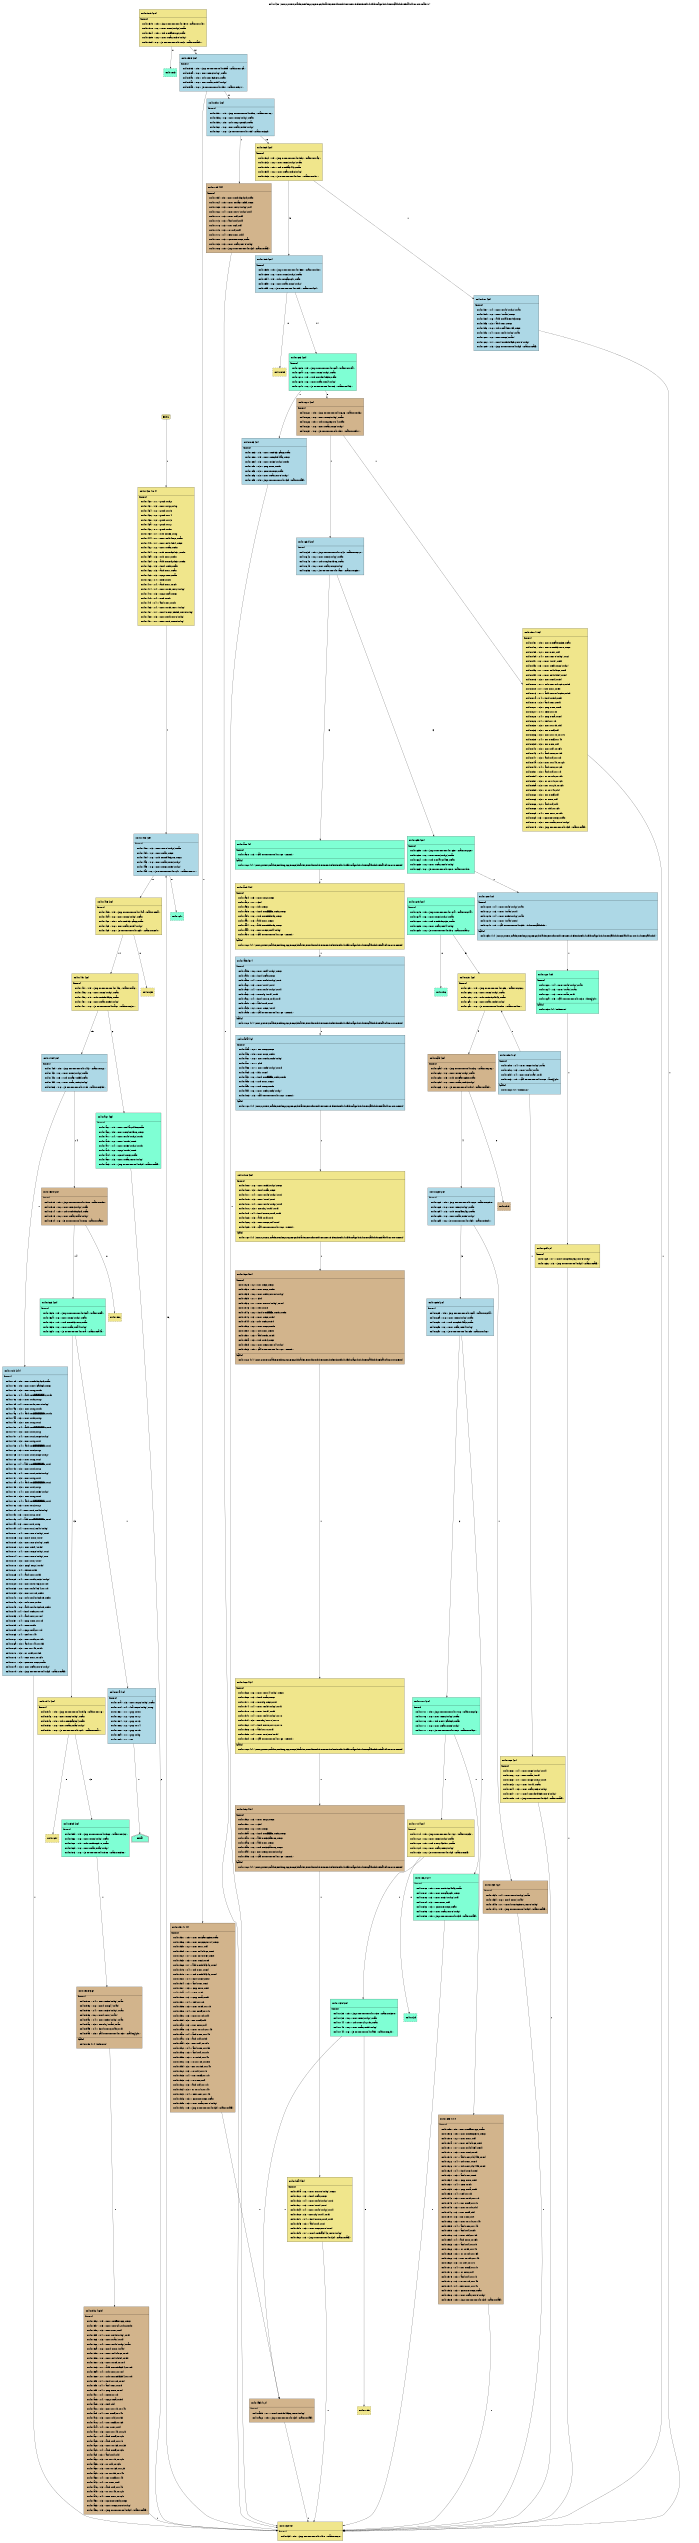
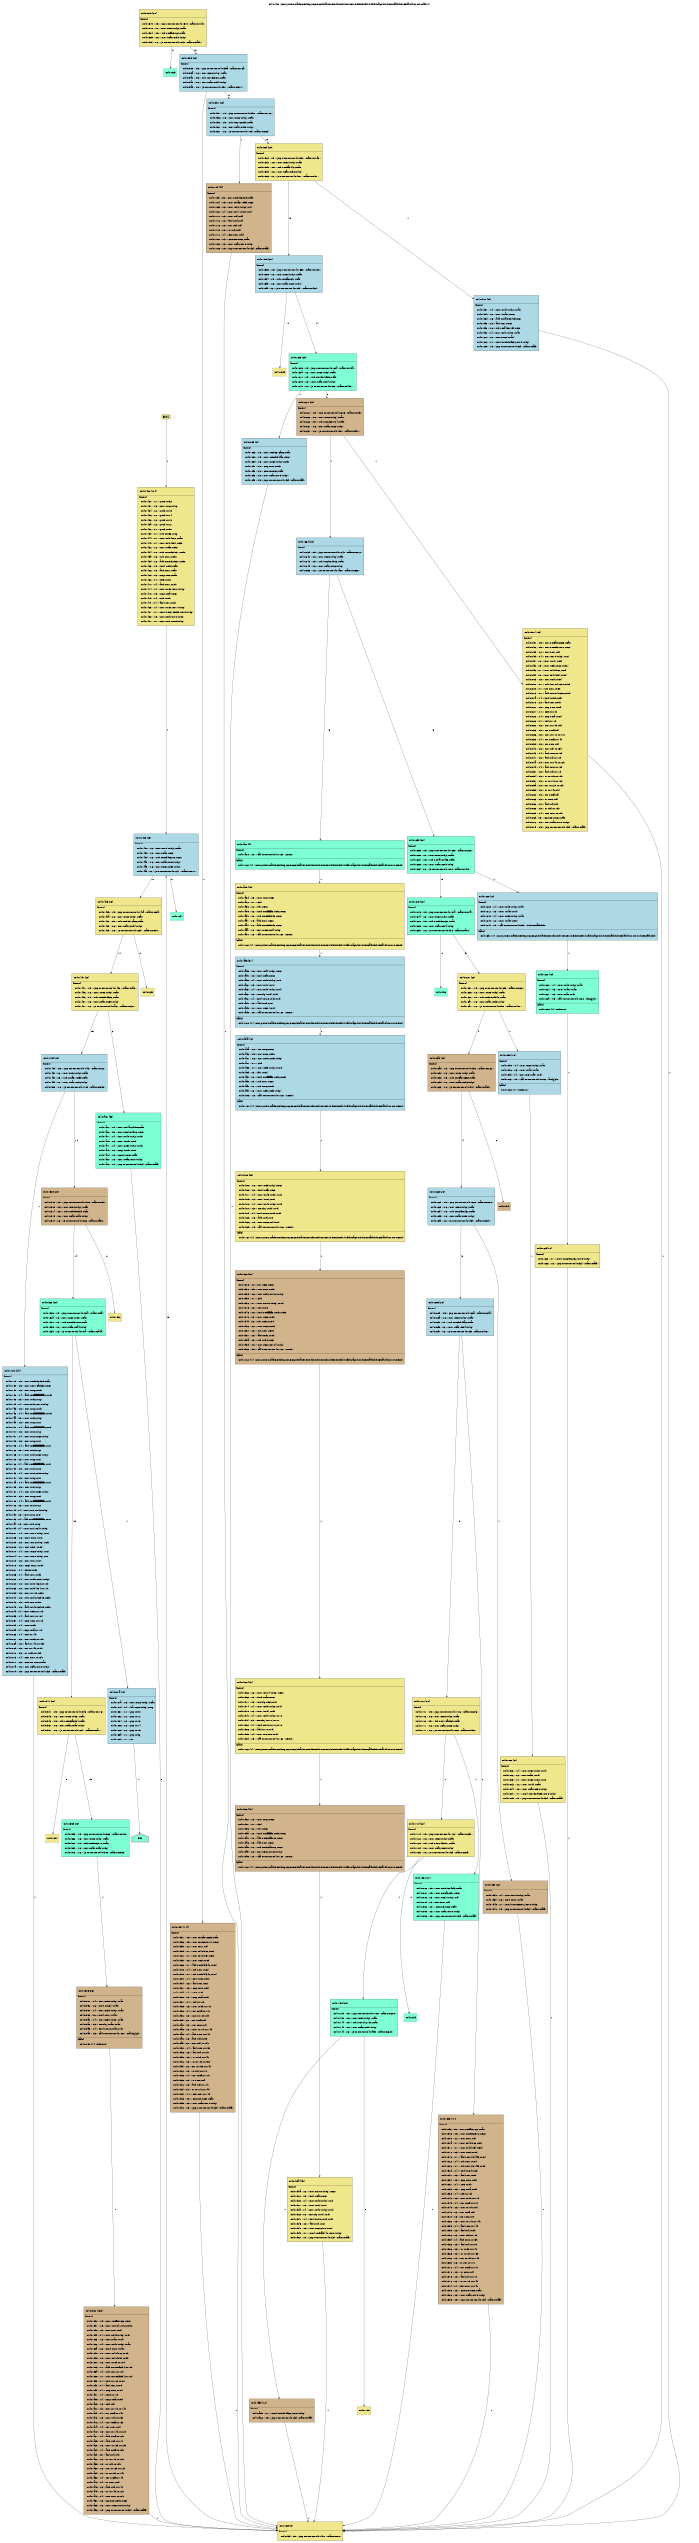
none -> (441, 885)
(511, 1032) -> (508, 1031)
(446, 1716) -> (446, 1716)
(140, 1838) -> (140, 1838)
(250, 2255) -> (208, 2337)
